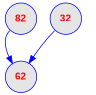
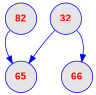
(21, 77) -> (21, 77)
none -> (77, 77)
